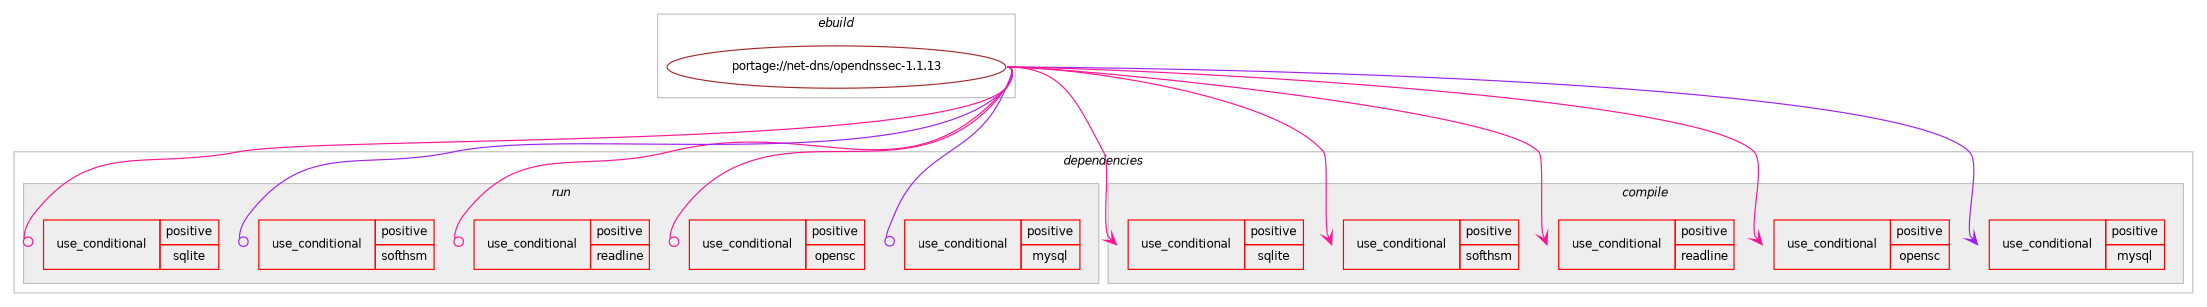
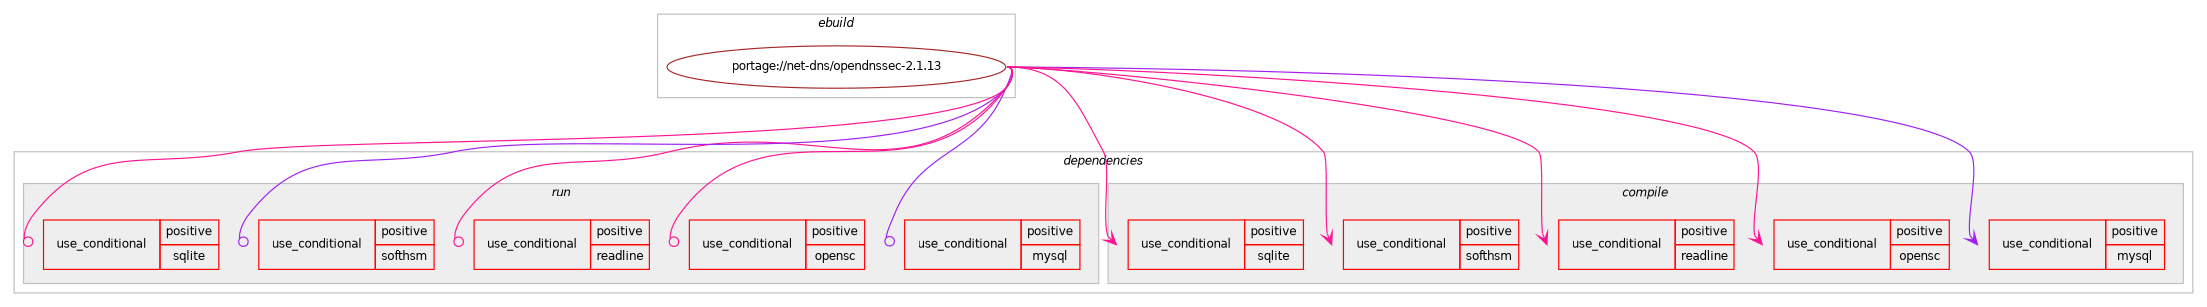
(836, 67) -> (836, 67)
